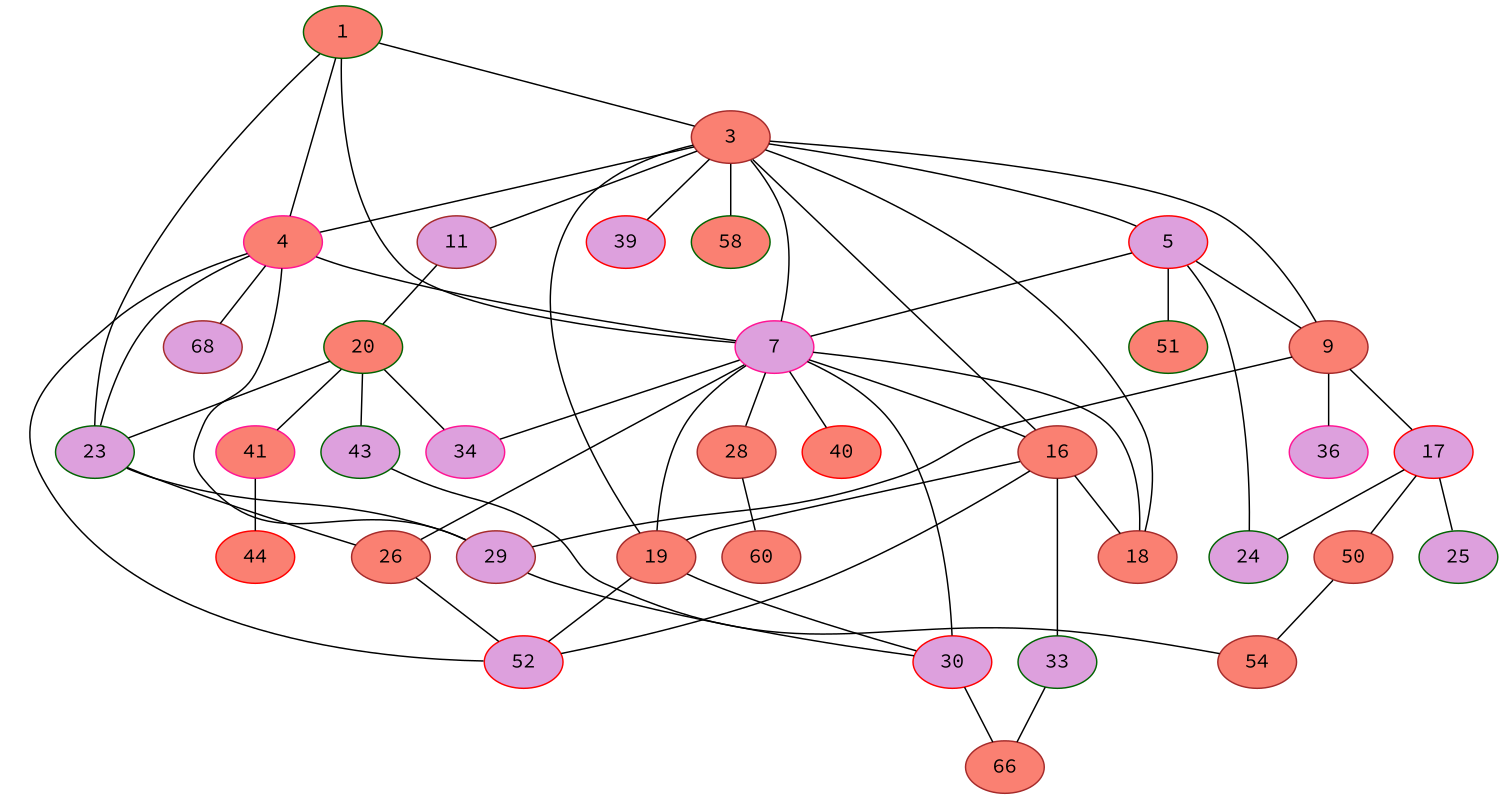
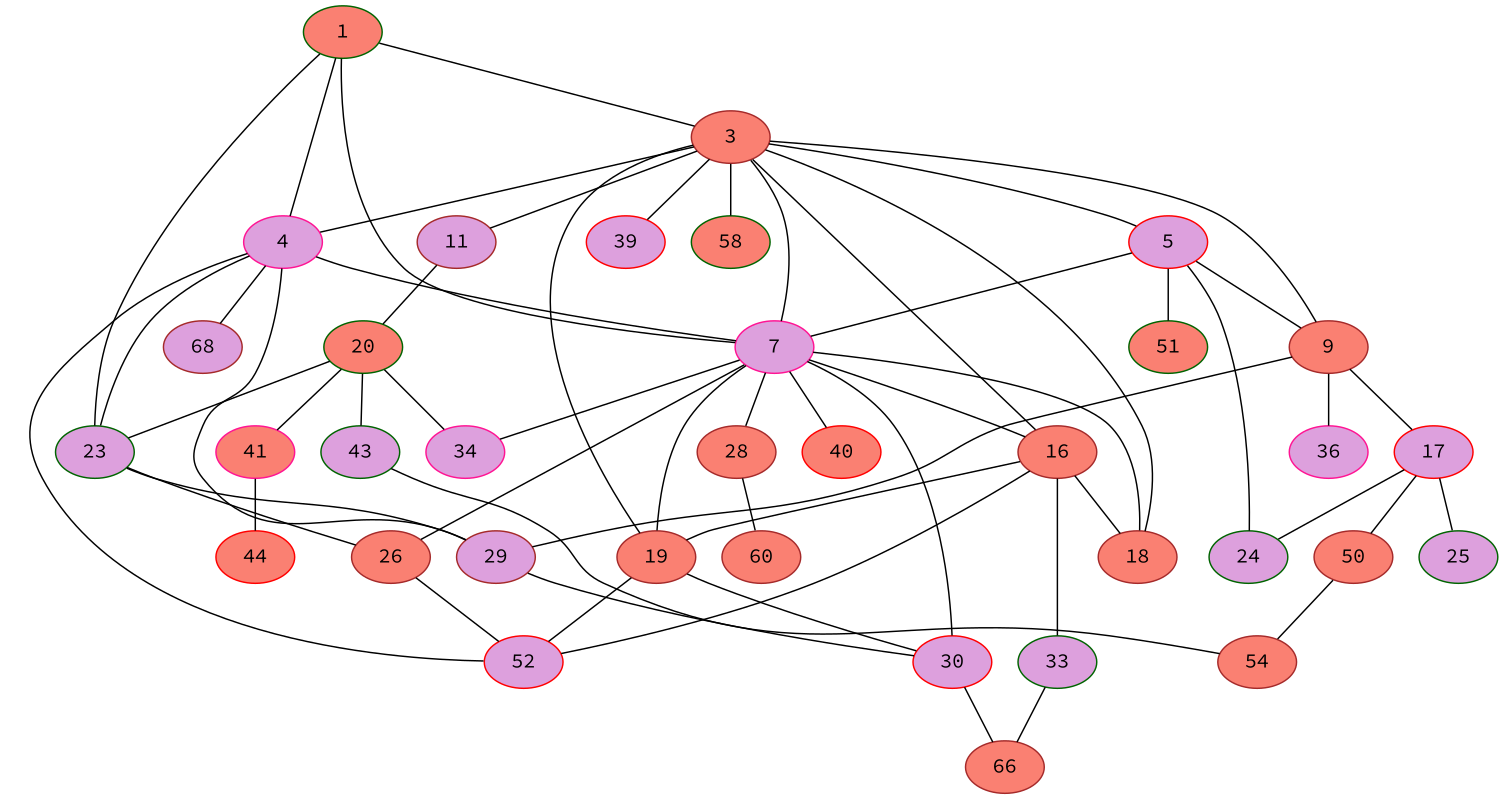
(283, 242) -> (283, 242)
